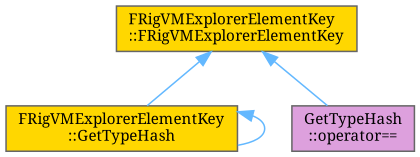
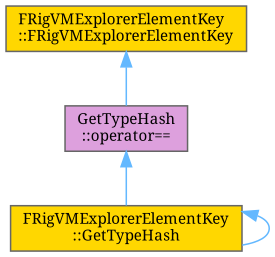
(173, 84) -> (126, 186)
